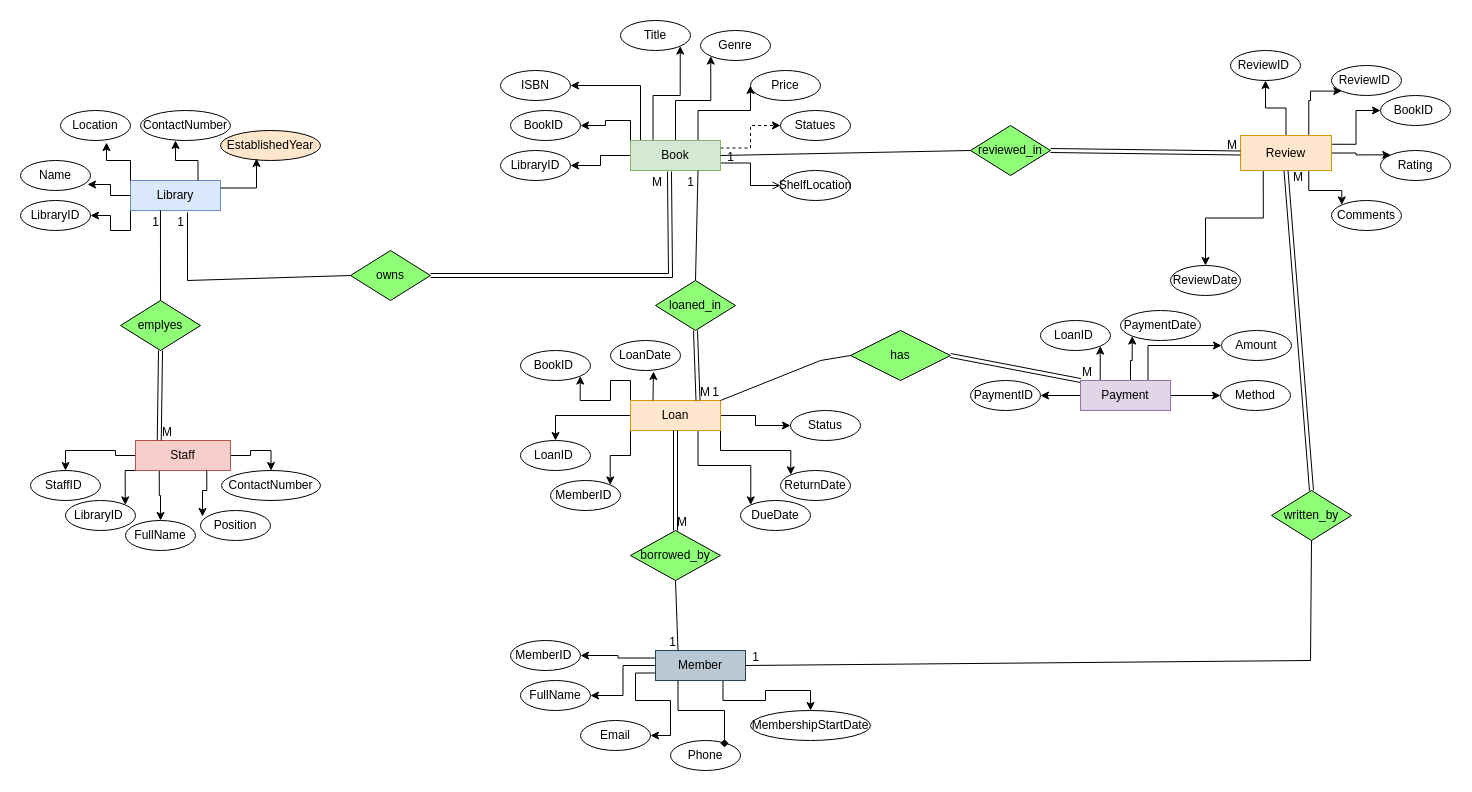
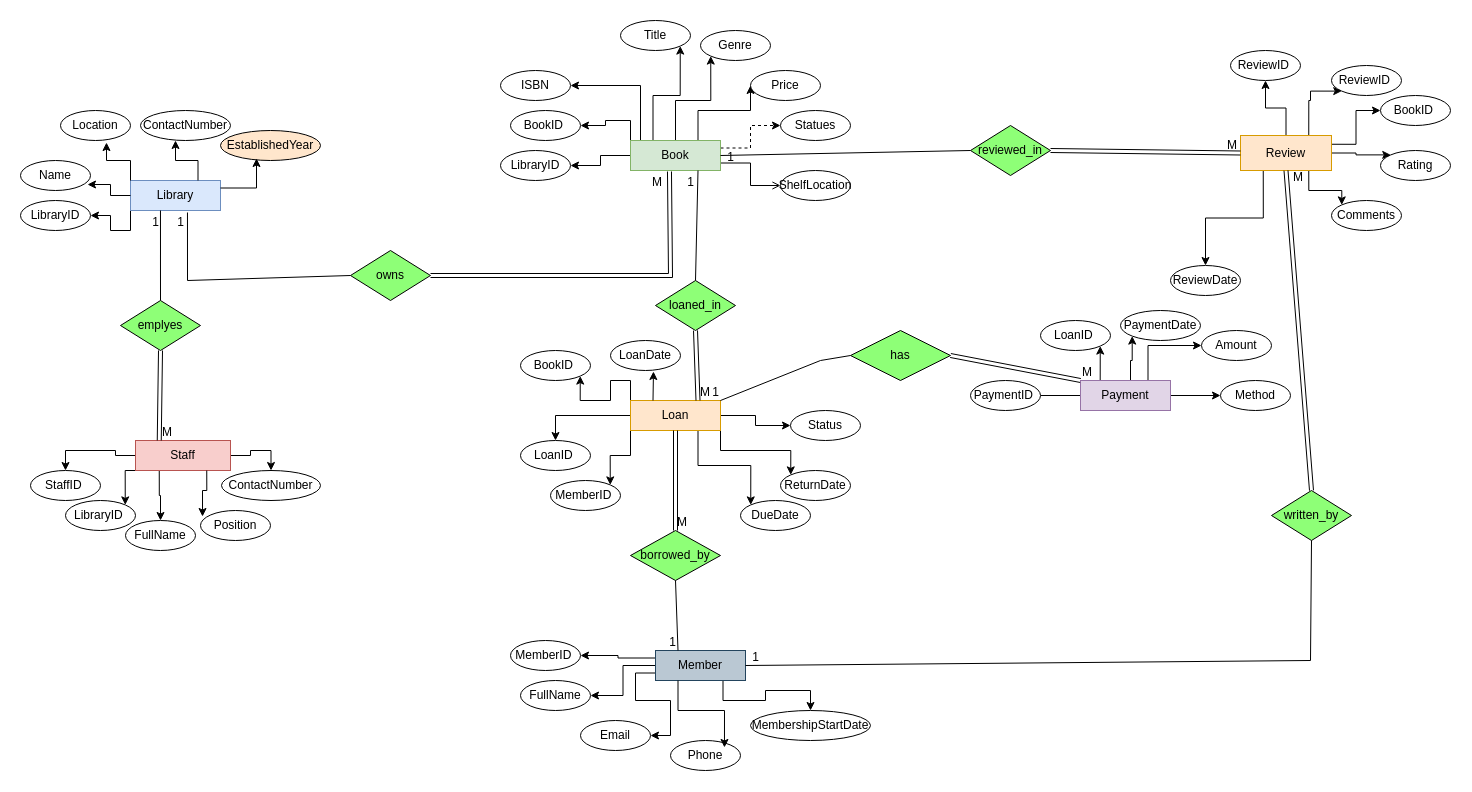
(1257, 346) -> (1237, 346)
(1049, 396) -> (1047, 396)
(724, 739) -> (724, 739)
